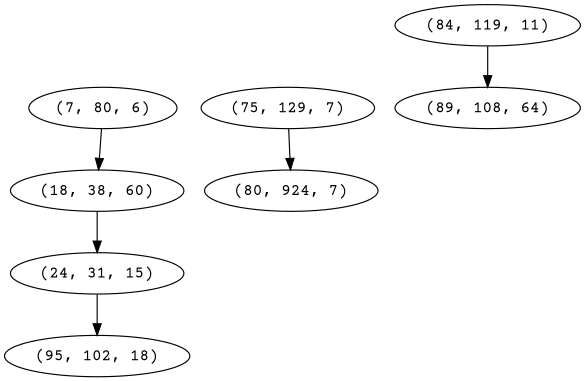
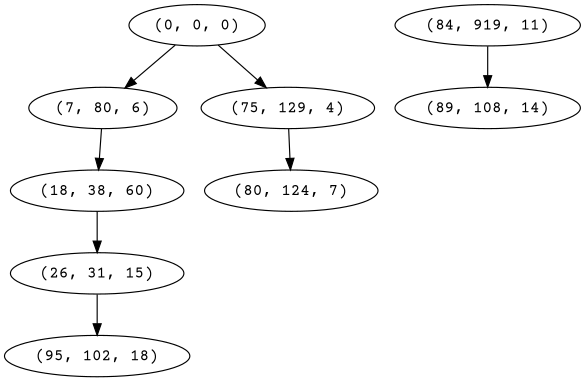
none -> (197, 25)
(488, 25) -> (488, 25)
(288, 108) -> (288, 108)
(488, 108) -> (488, 108)
(291, 191) -> (291, 191)
(97, 273) -> (97, 273)
